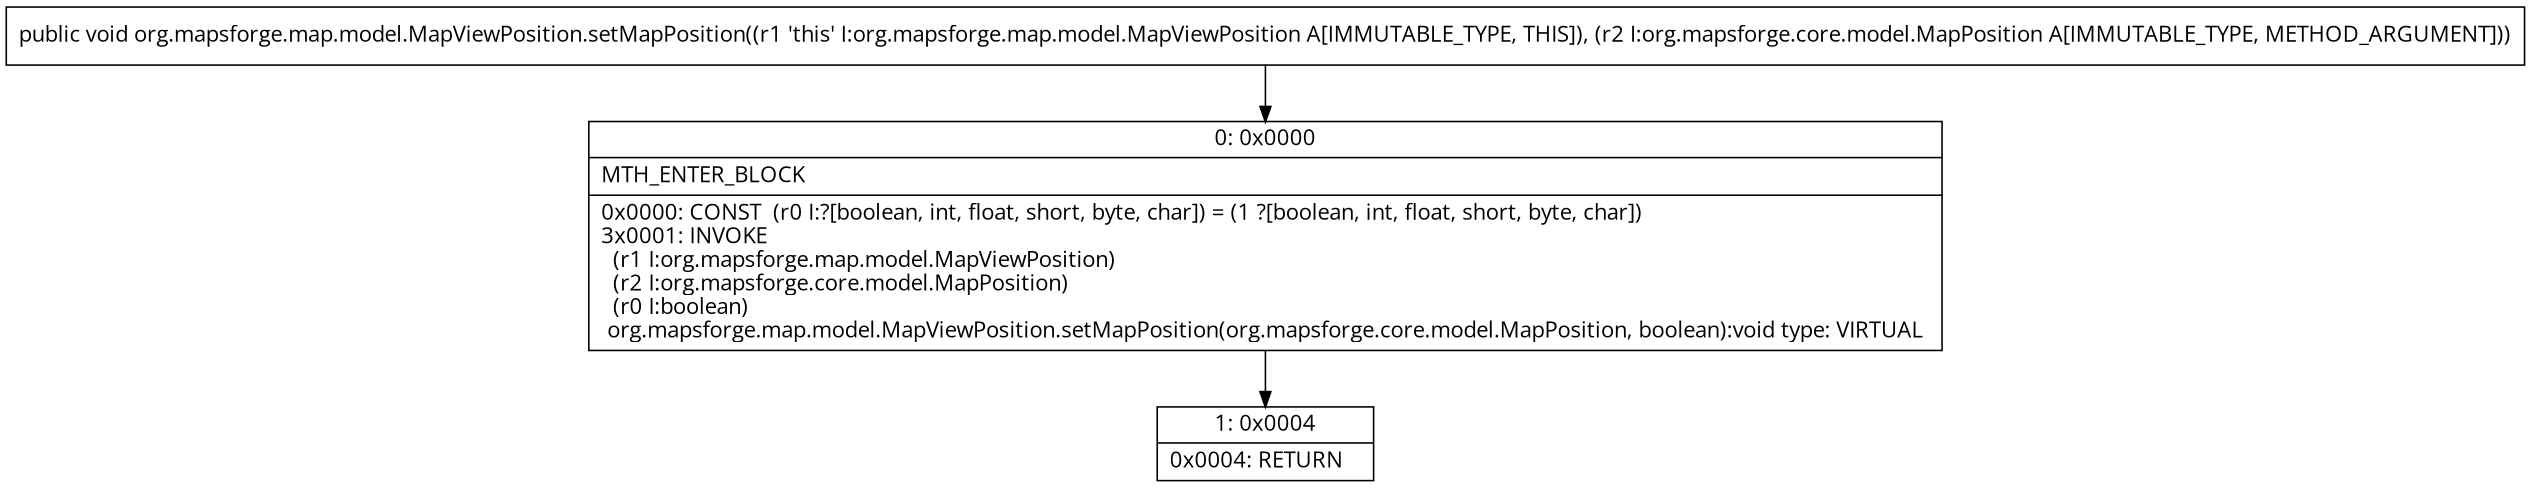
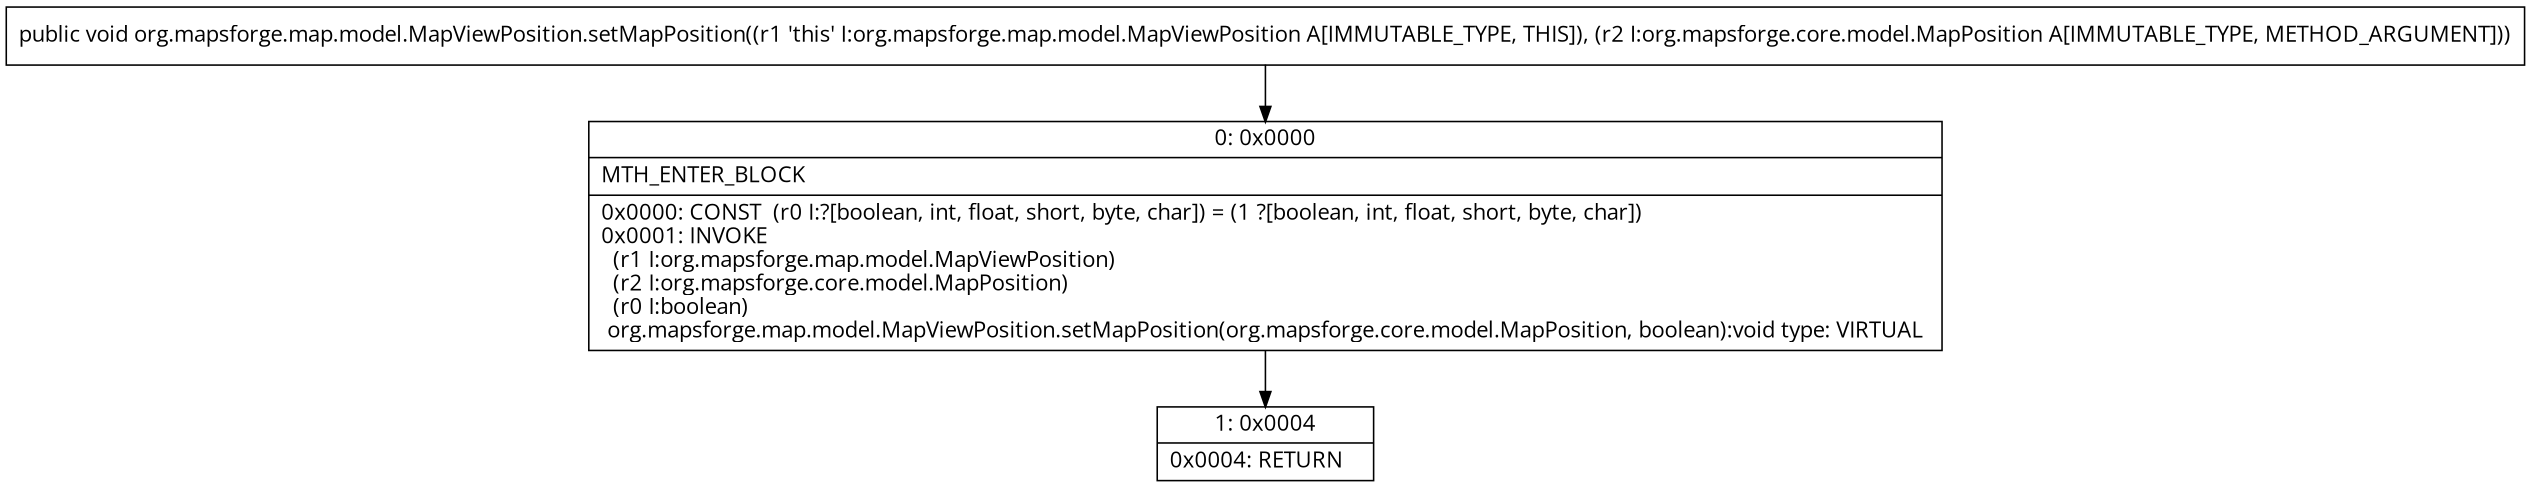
(691, 237) -> (691, 237)
